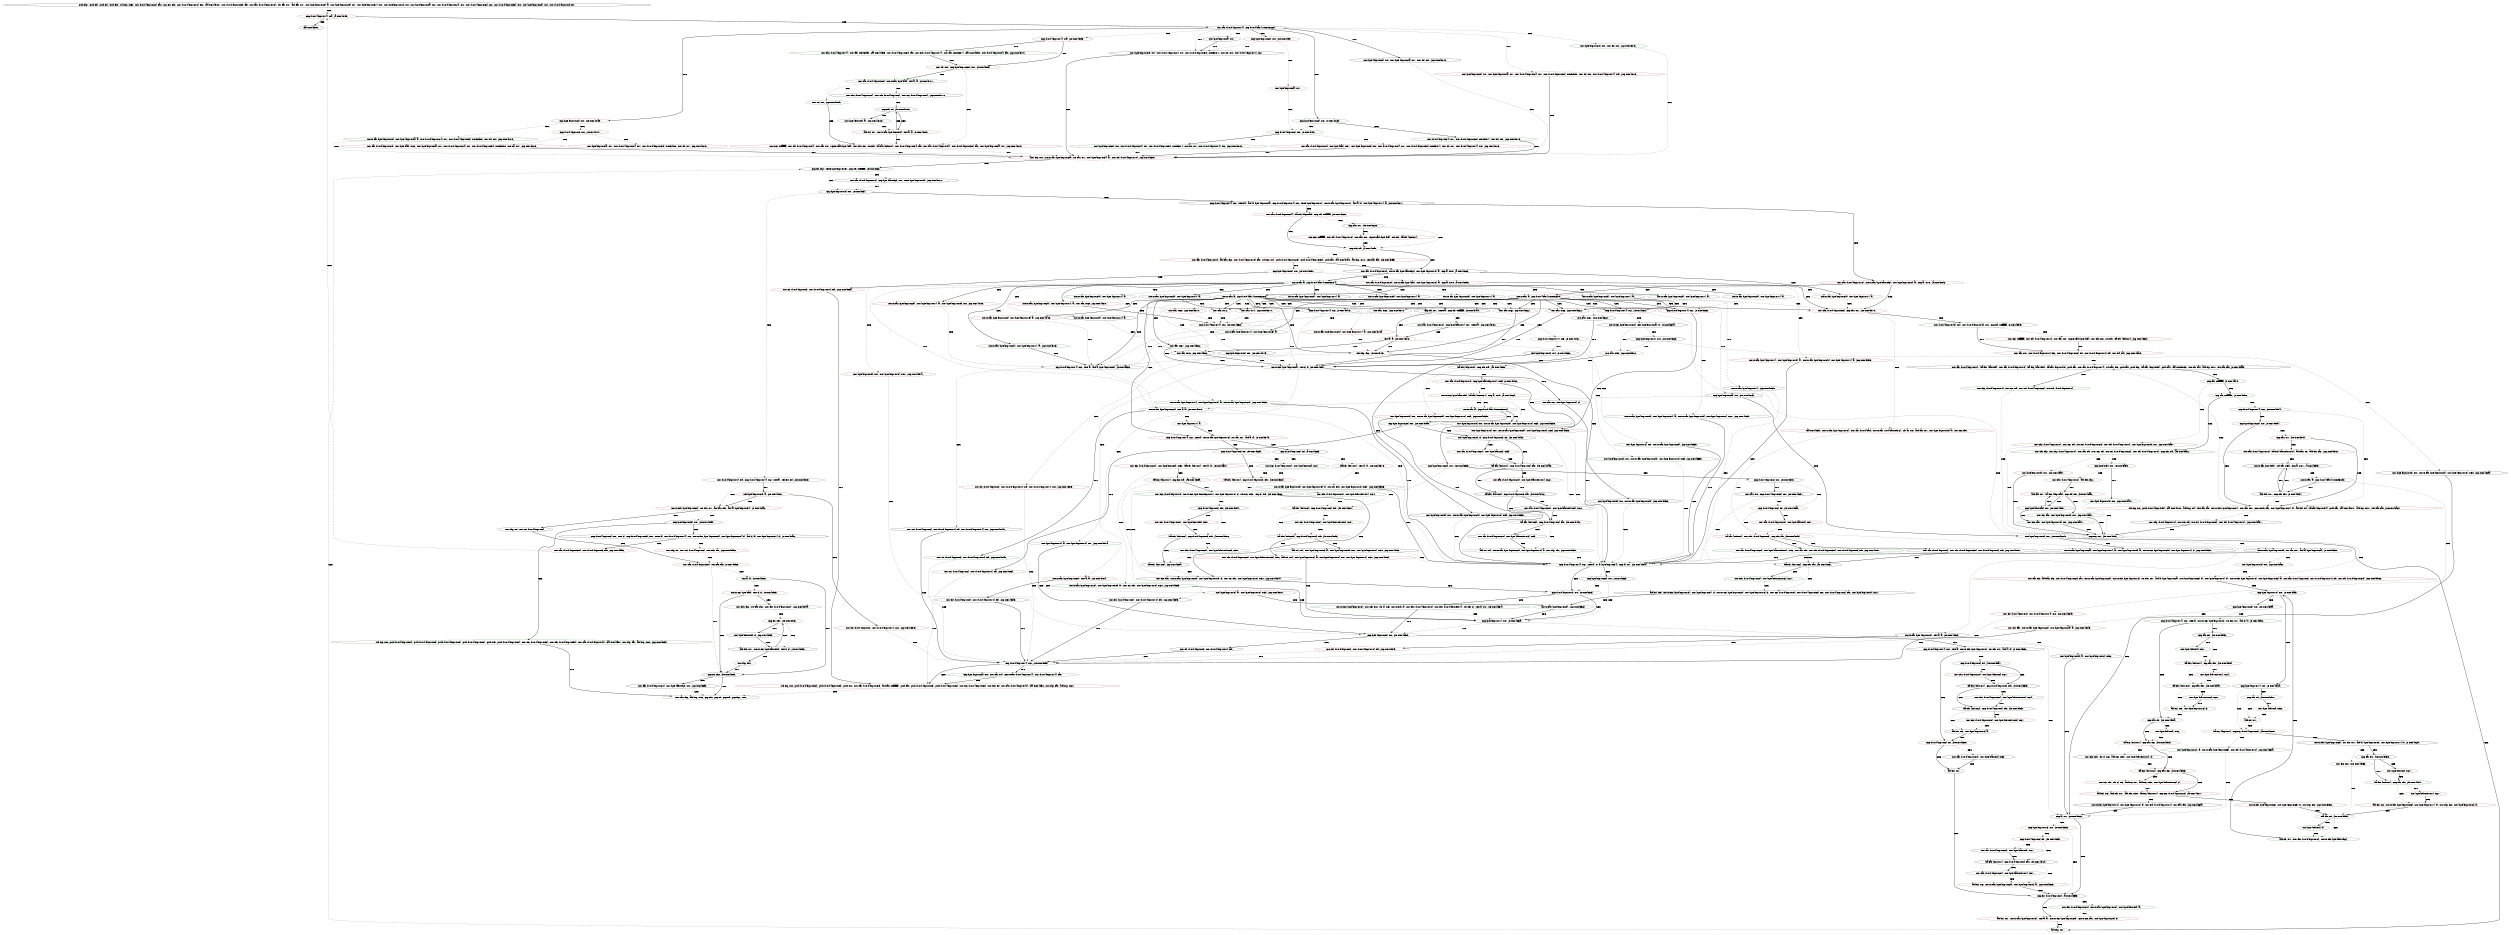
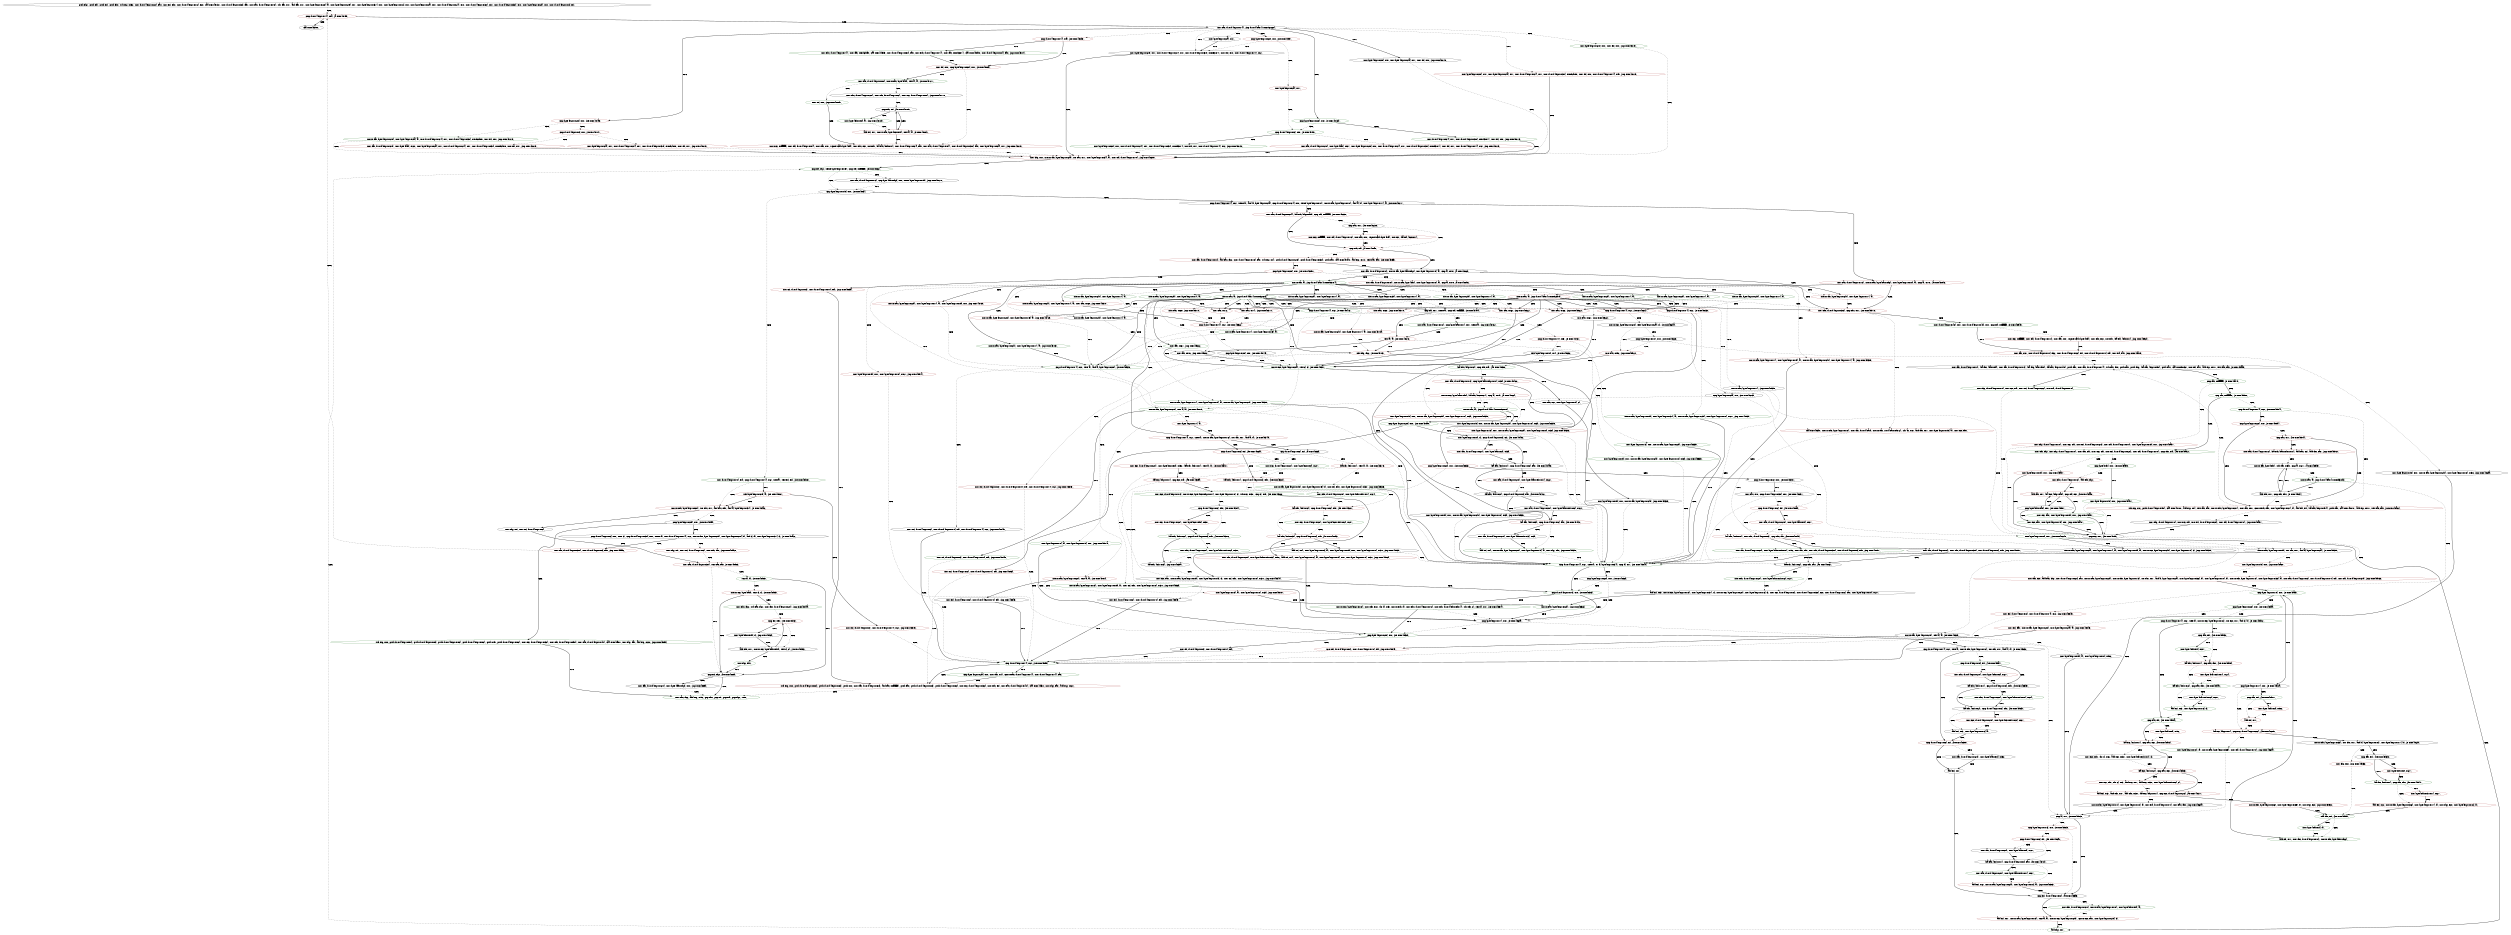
(1840, 527) -> (1840, 527)
